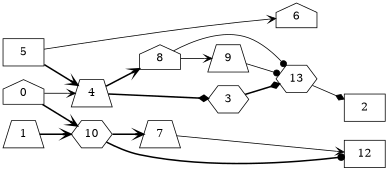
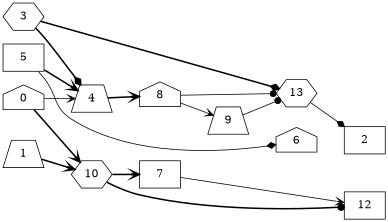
(156, 33) -> (137, 144)
(154, 96) -> (56, 52)
(160, 134) -> (160, 174)
